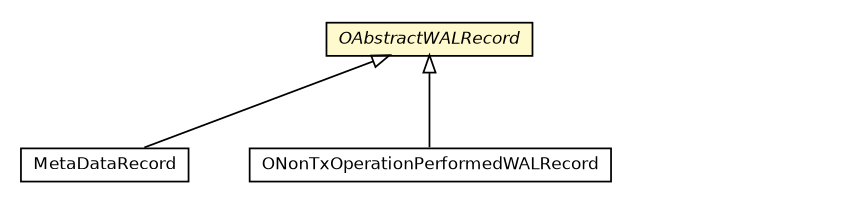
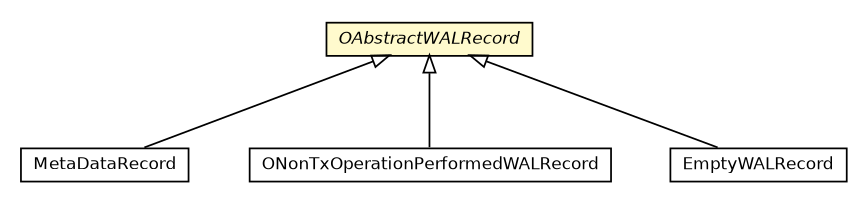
none -> (758, 164)
